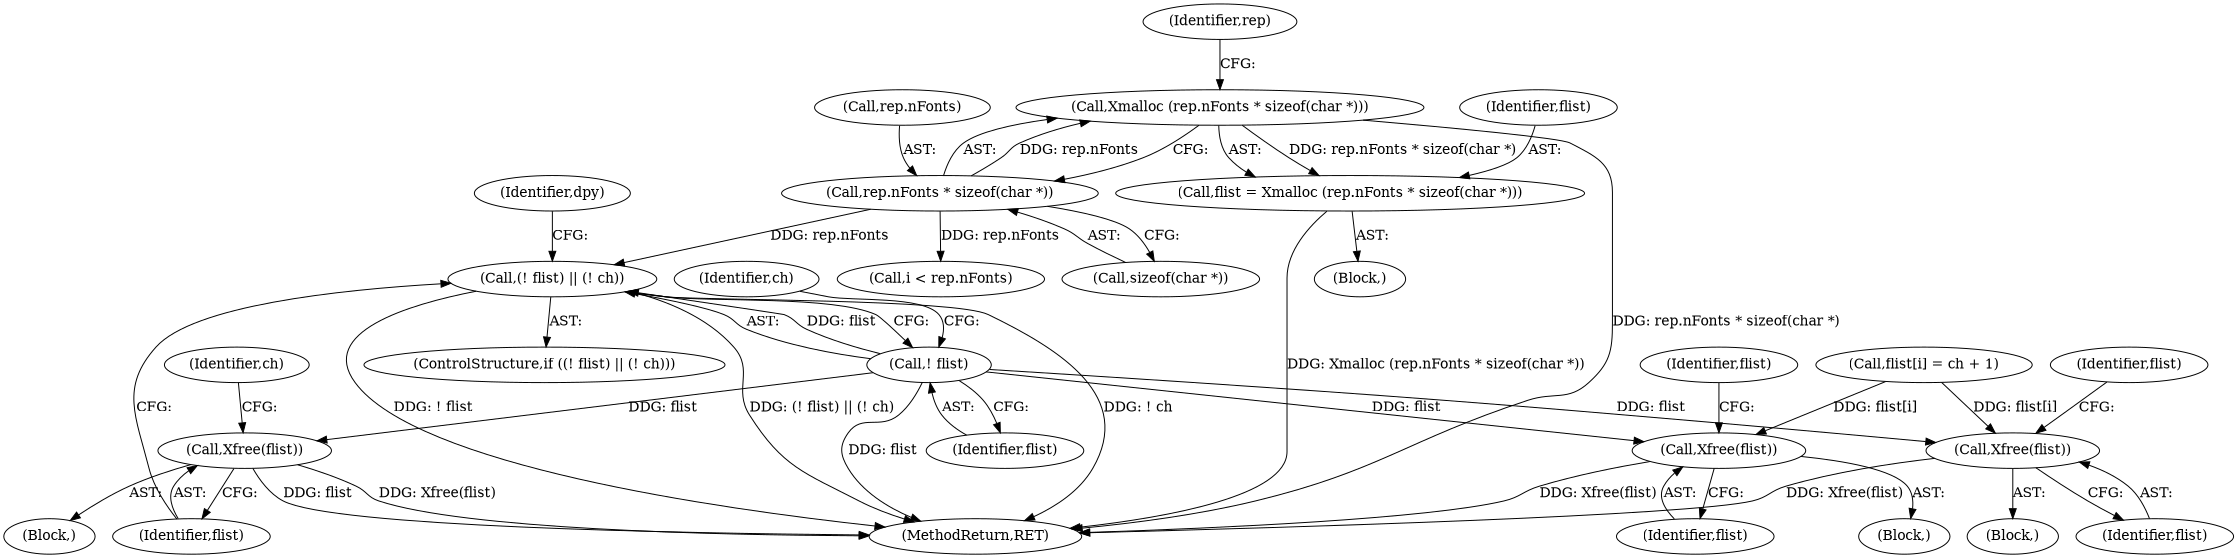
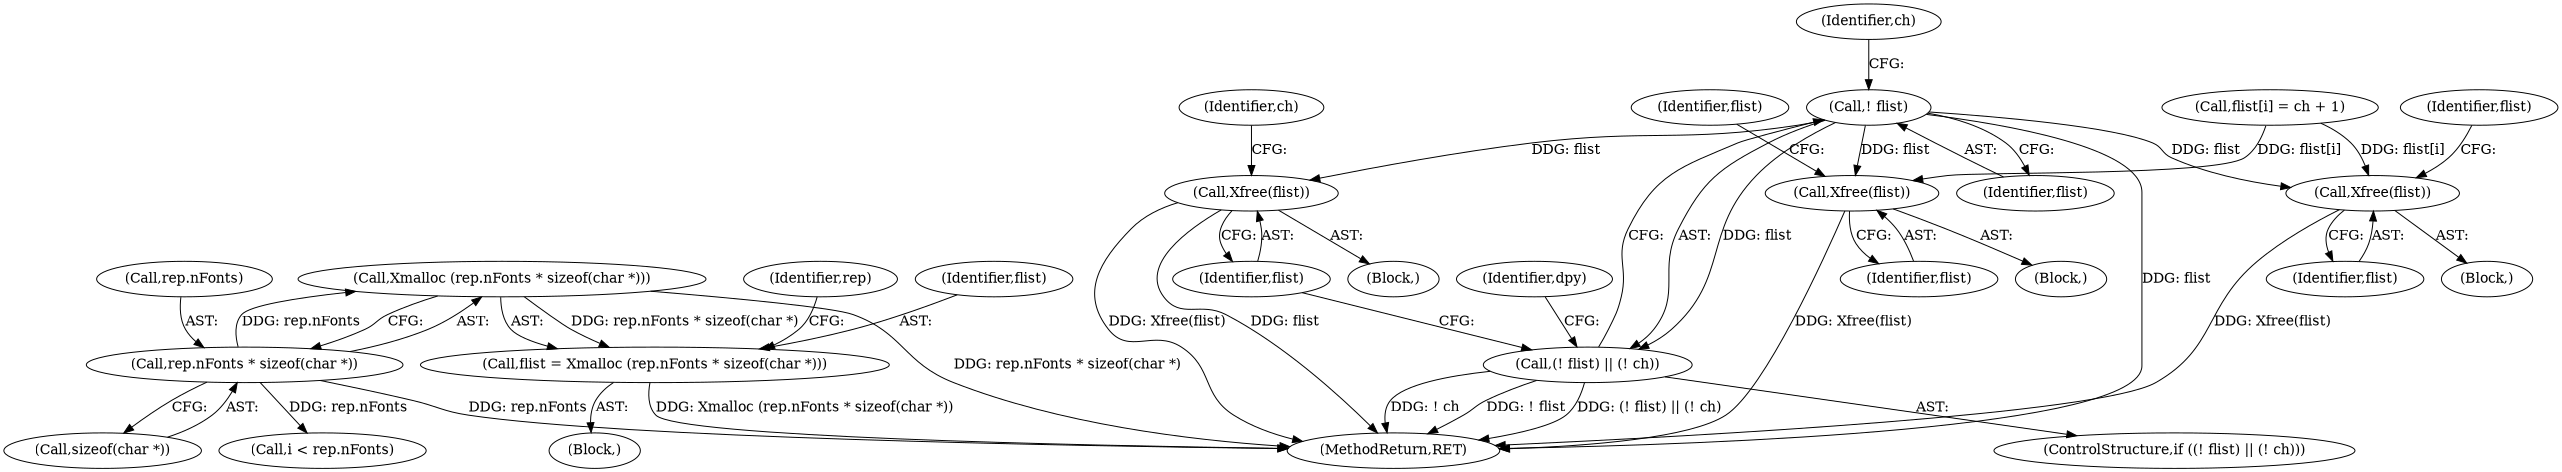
(1220, 60) -> (802, 327)
(747, 236) -> (725, 434)
